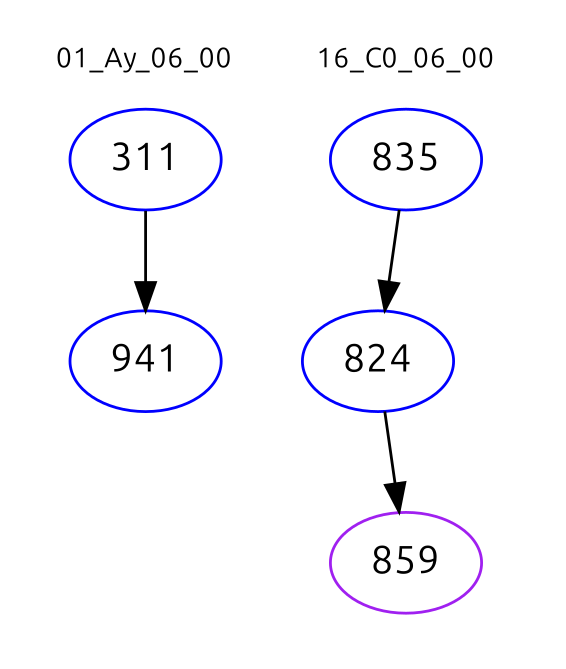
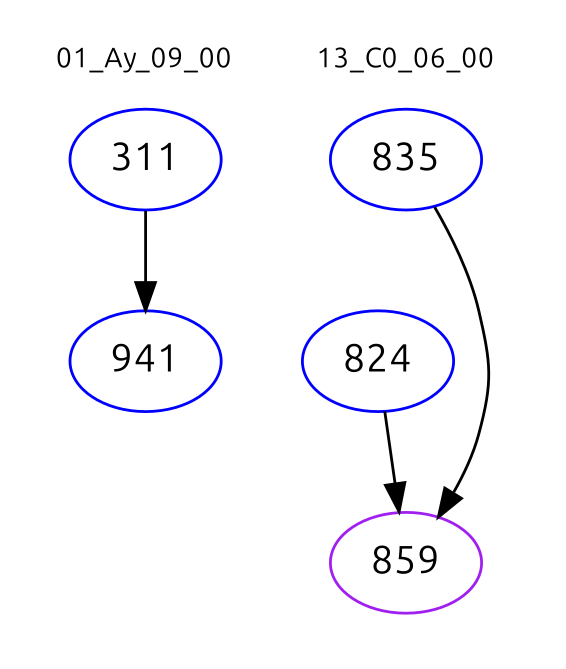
(146, 60) -> (146, 60)
(406, 60) -> (406, 60)
(394, 246) -> (486, 348)
